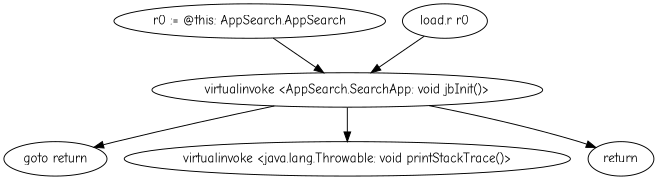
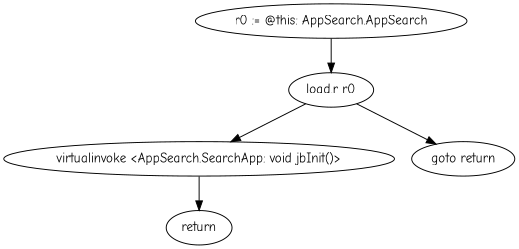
(294, 53) -> (331, 51)
(189, 125) -> (392, 122)
(347, 159) -> none
